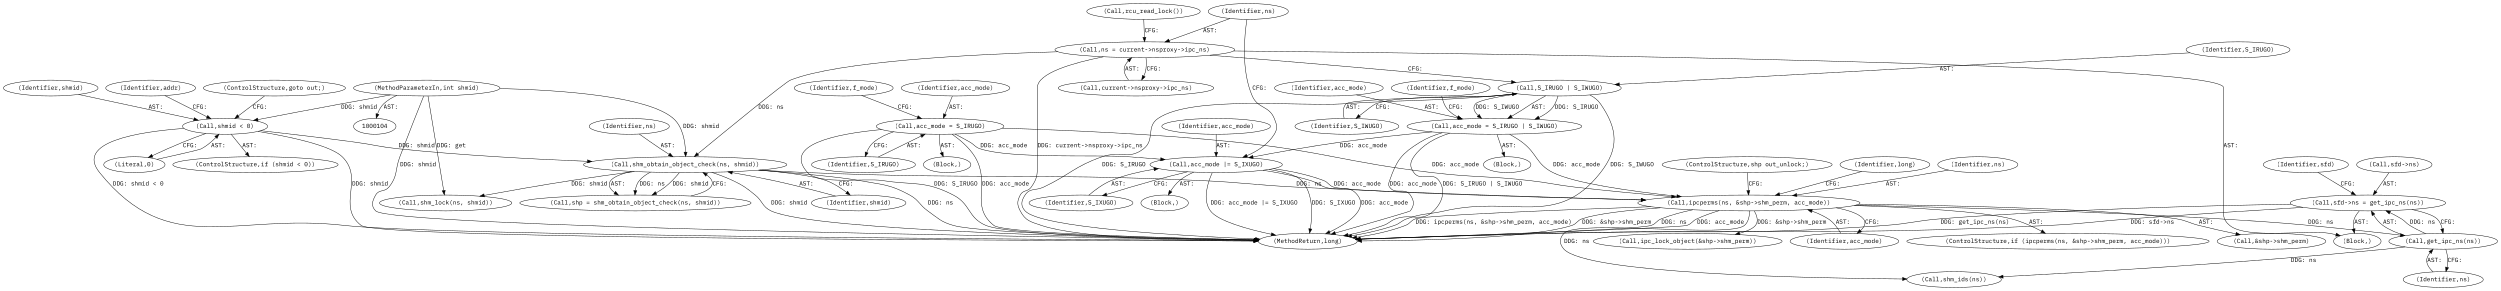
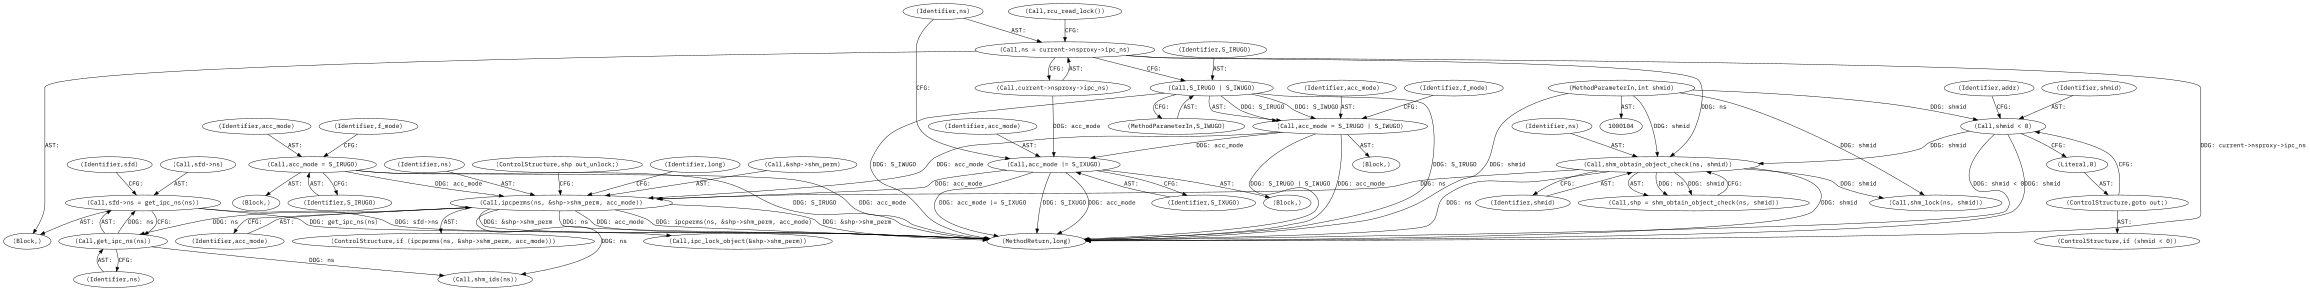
(1347, 126) -> (1176, 126)
(239, 144) -> (2117, 220)
(452, 146) -> (1859, 146)
(188, 152) -> (2094, 182)
(1056, 156) -> (1053, 124)
(2048, 209) -> (688, 183)
